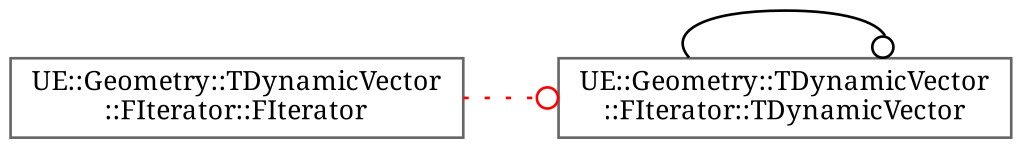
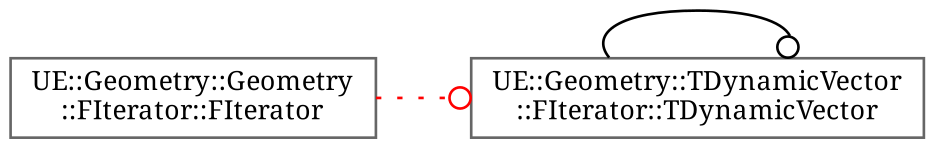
(237, 98) -> (193, 98)
